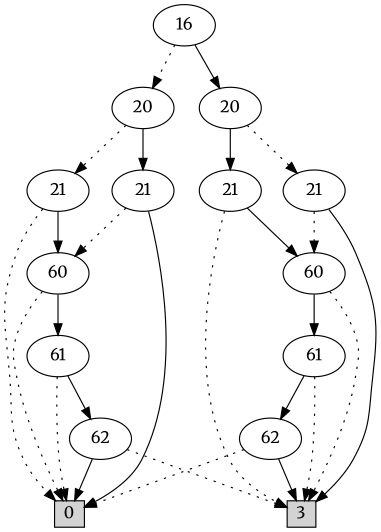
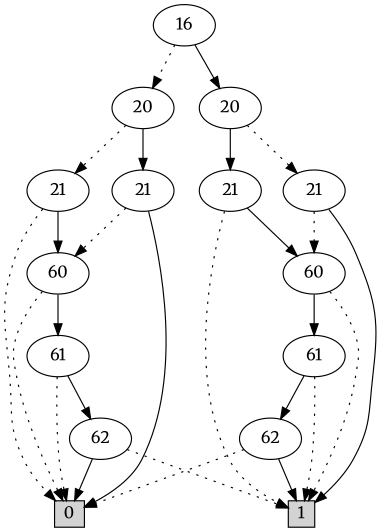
(302, 514) -> (302, 514)
